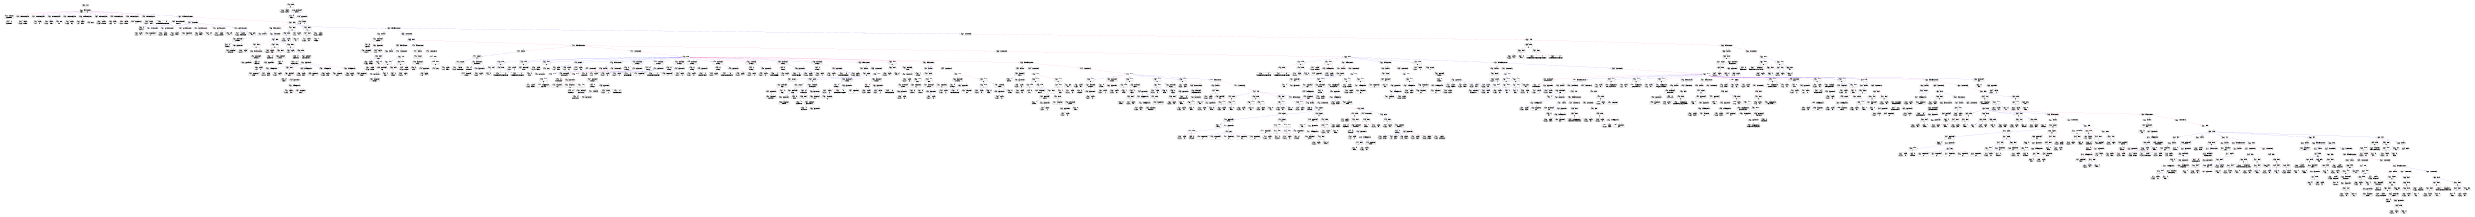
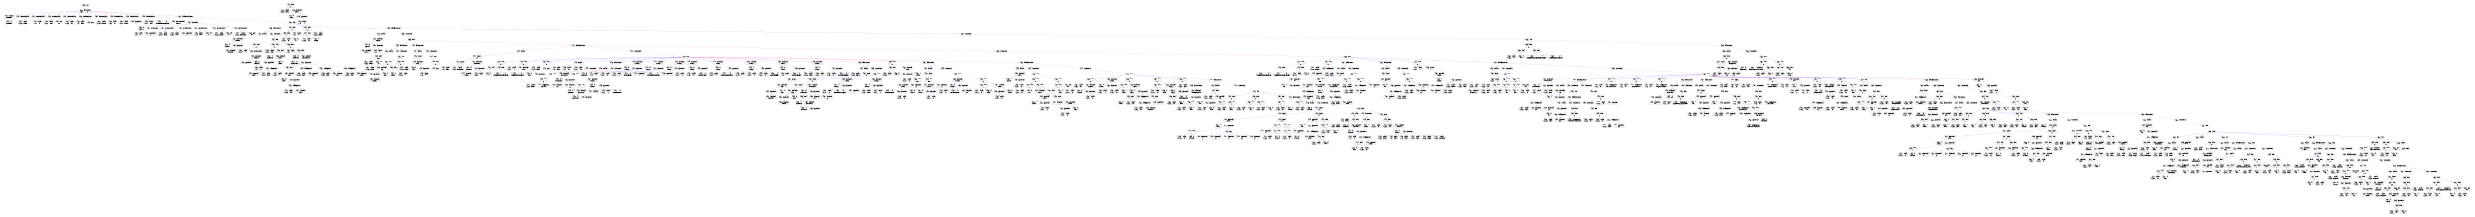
(1808, 108) -> (1807, 108)
